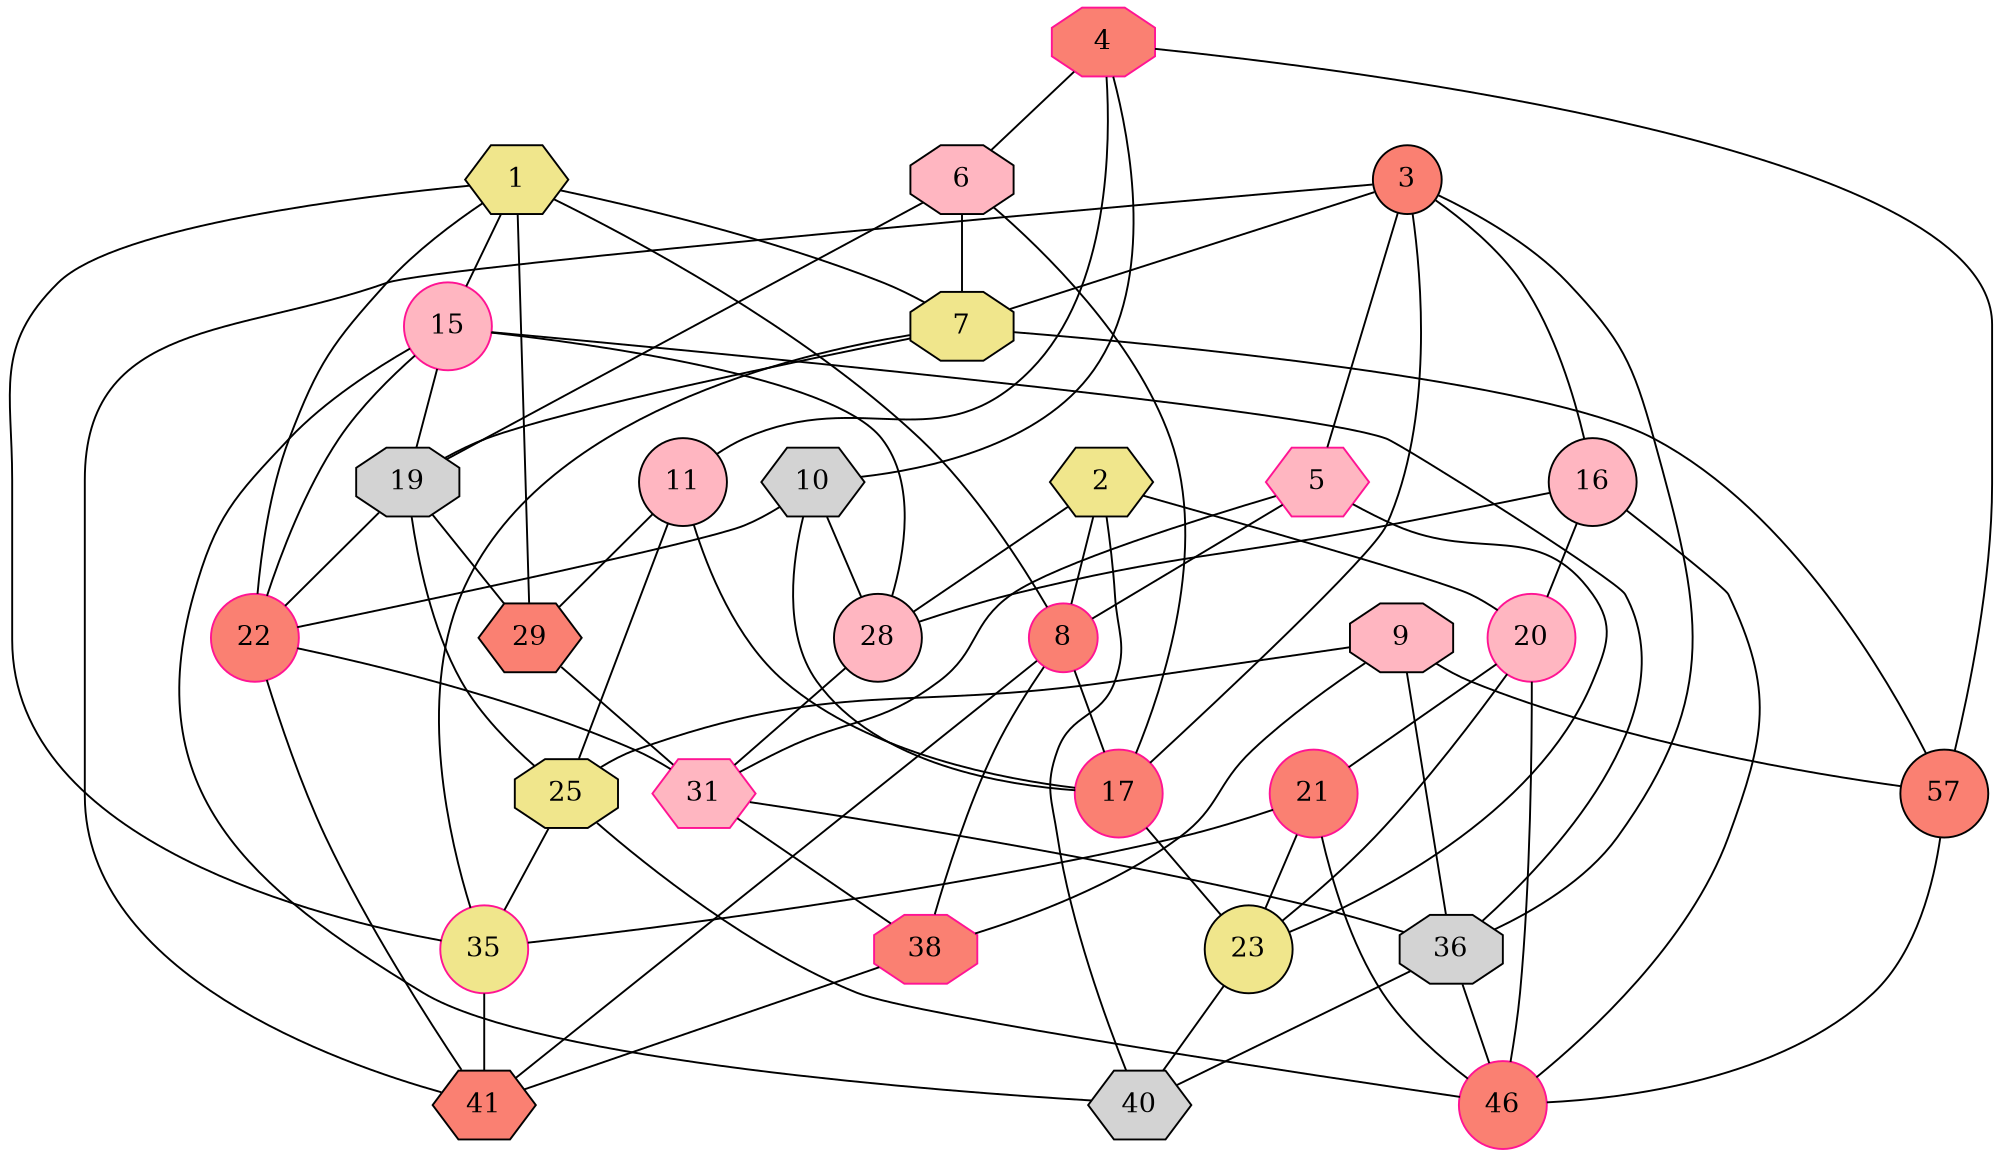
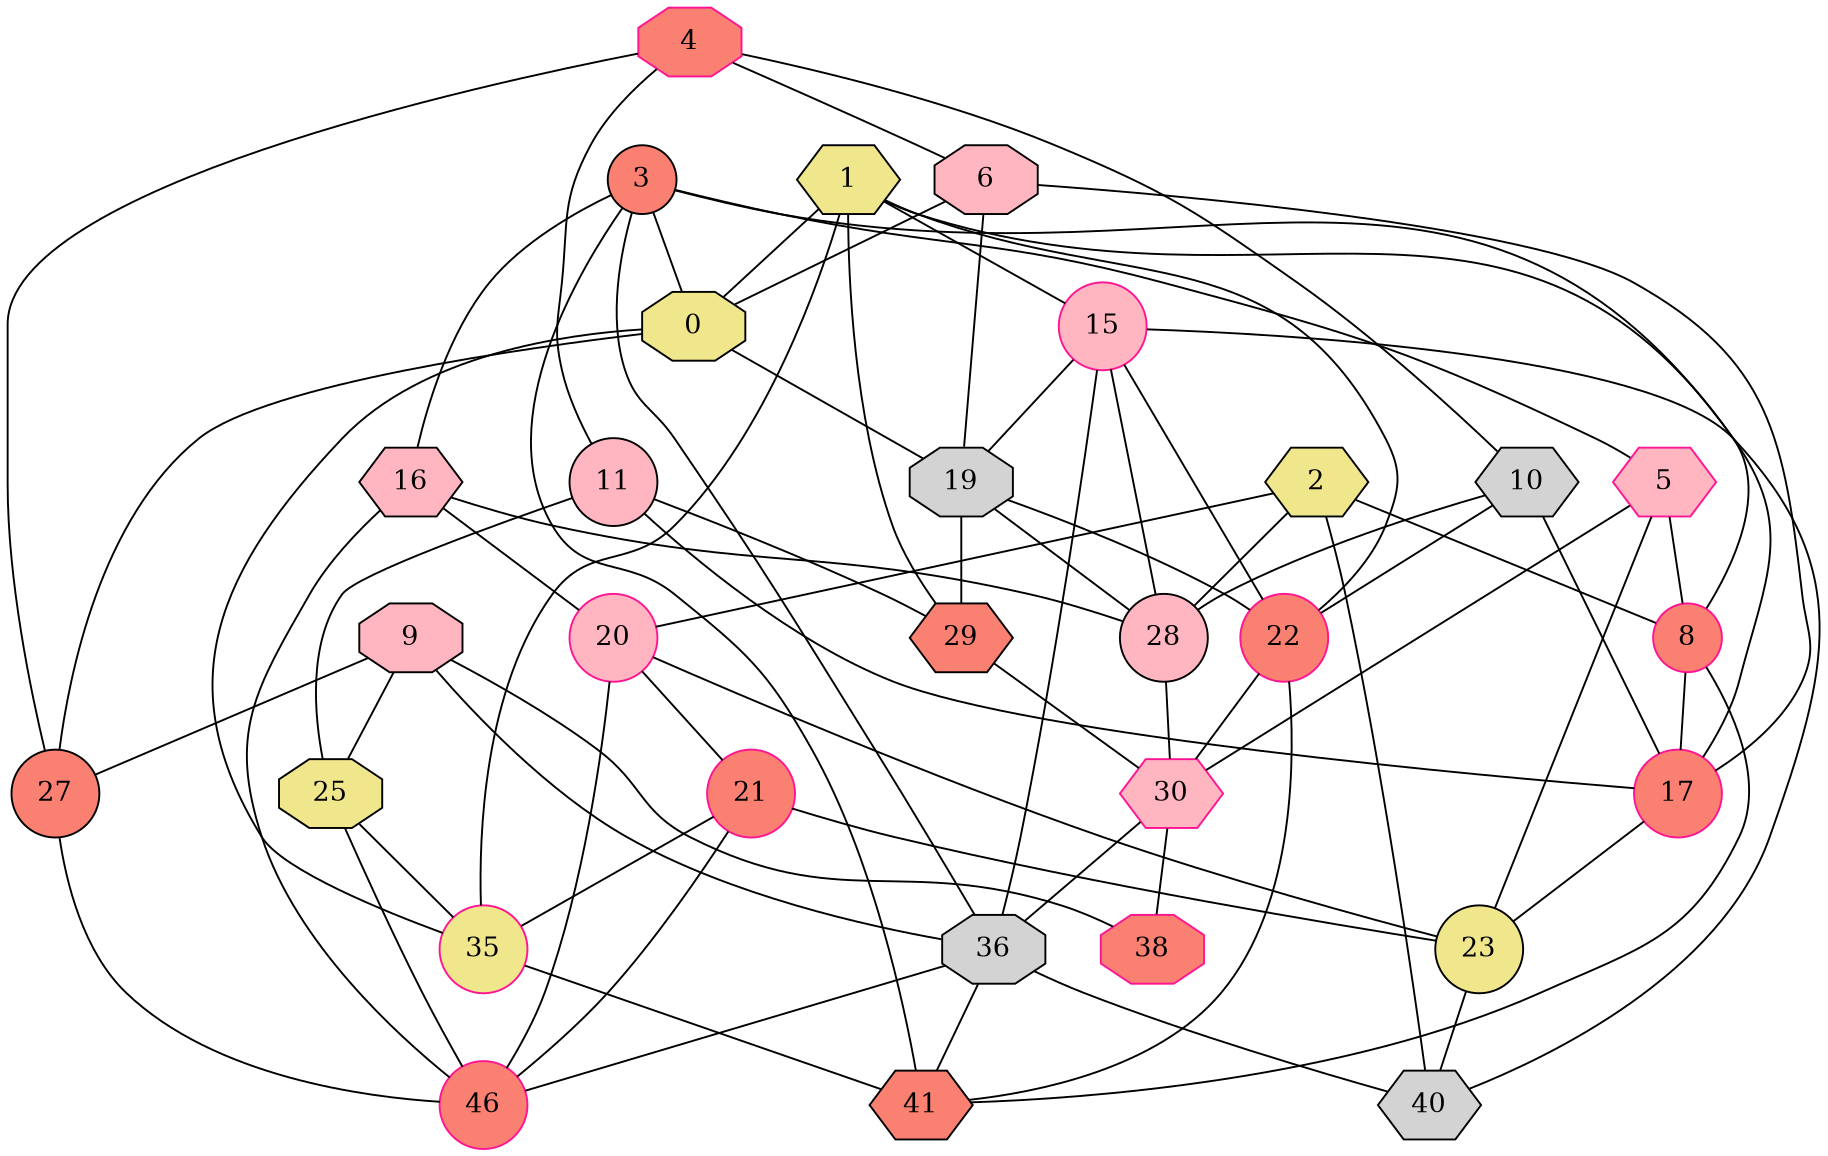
(962, 326) -> (694, 326)
(1593, 482) -> (411, 482)
(457, 673) -> (1055, 555)
(976, 792) -> none
(704, 794) -> (1172, 794)
(1944, 794) -> (55, 794)
(702, 1028) -> (957, 1027)
